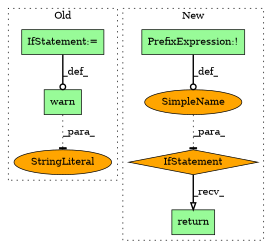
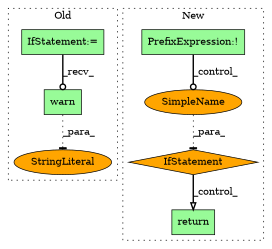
(76, 72) -> (78, 72)
(206, 72) -> (215, 72)
(209, 192) -> (215, 192)
